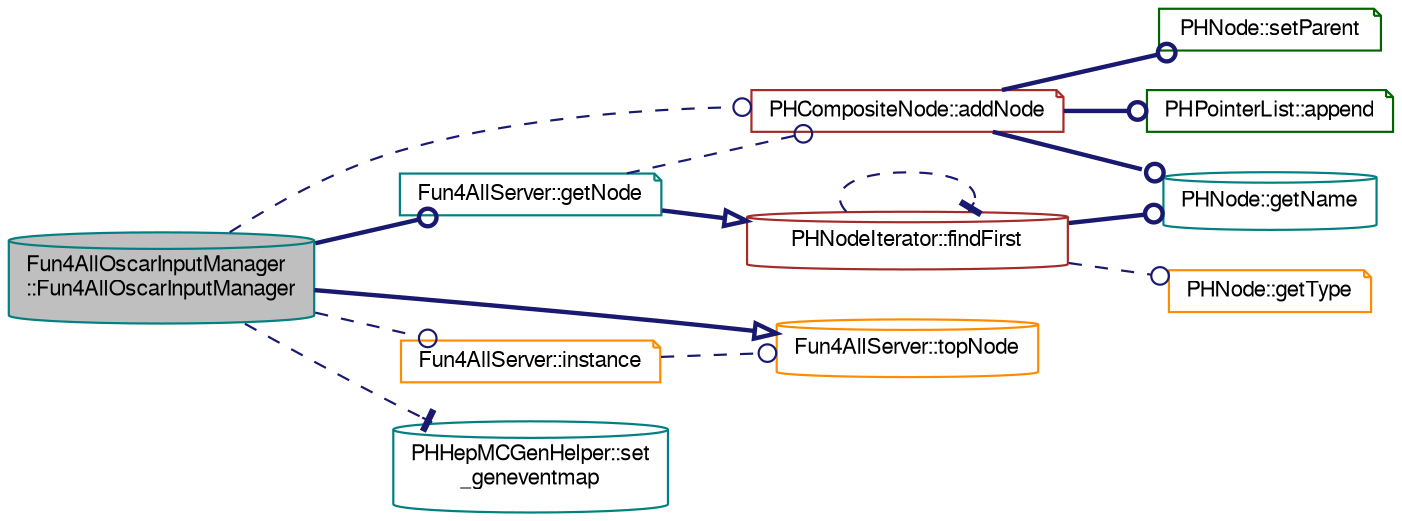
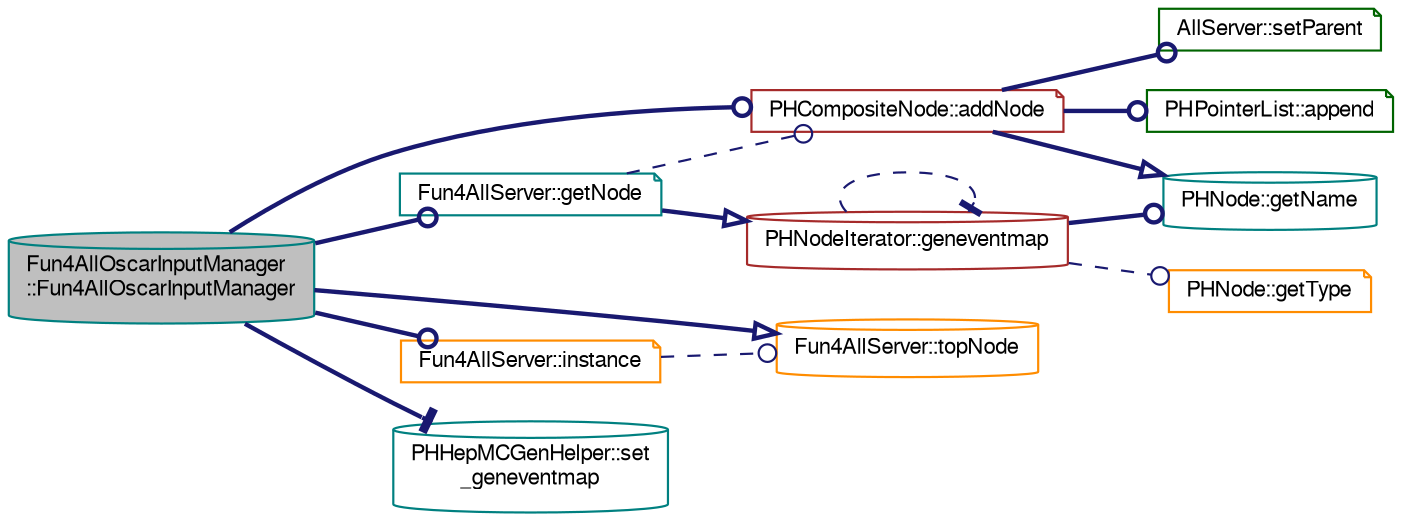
(1270, 30) -> (1270, 30)
(472, 134) -> (472, 134)
(1067, 151) -> (1067, 151)
(907, 241) -> (907, 241)
(367, 324) -> (367, 324)
(333, 372) -> (333, 372)
